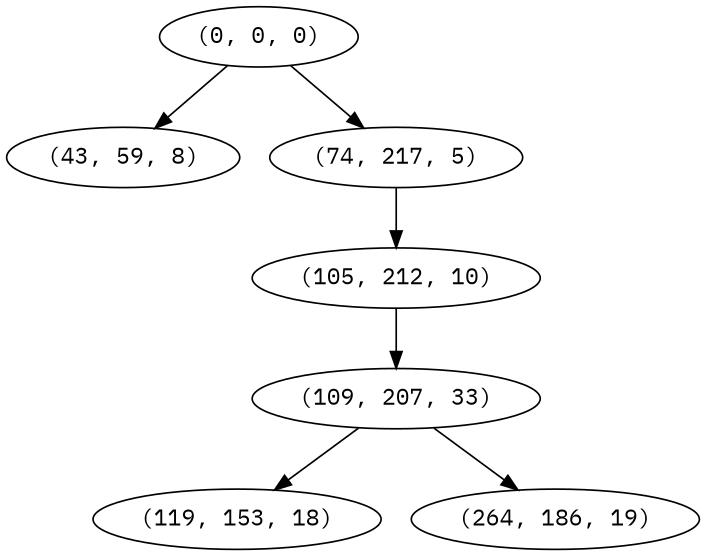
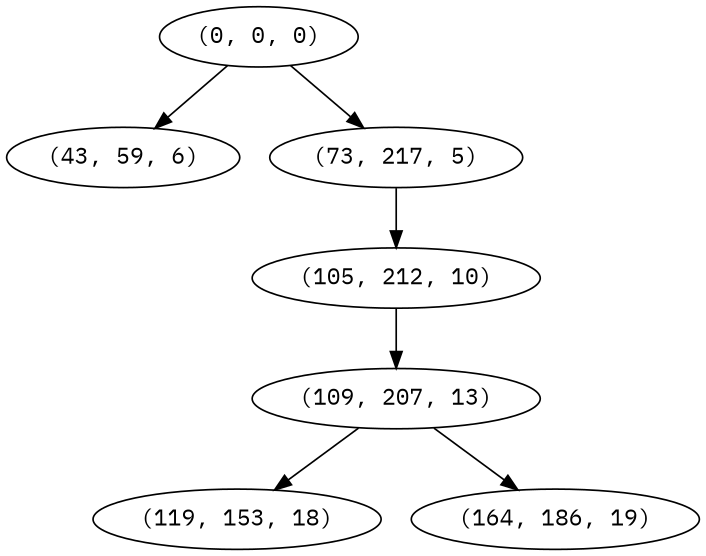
(123, 157) -> (123, 157)
(396, 157) -> (396, 157)
(396, 399) -> (396, 399)
(555, 519) -> (555, 519)
